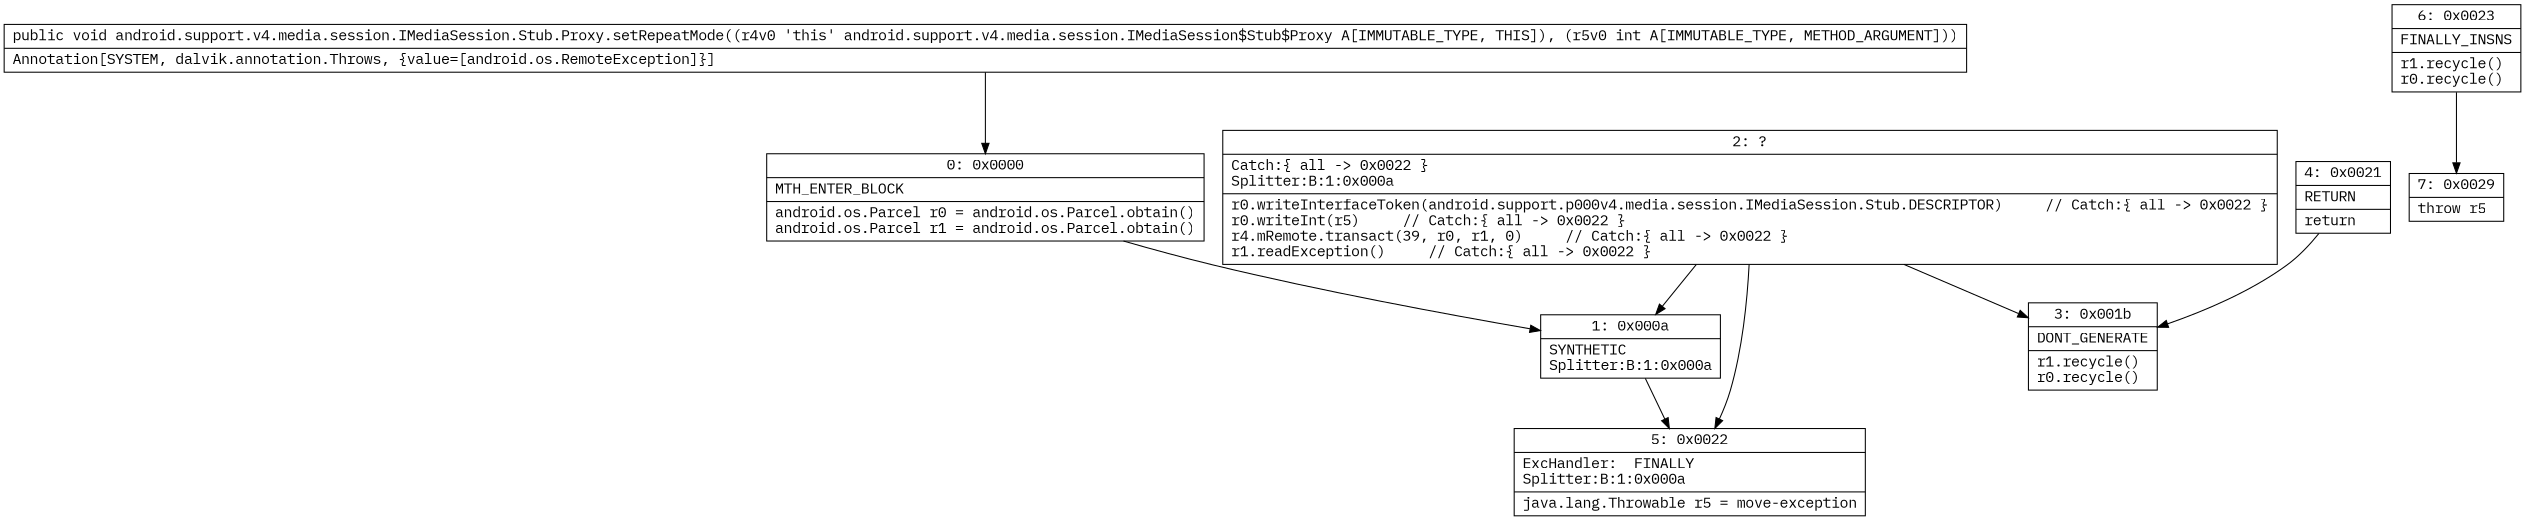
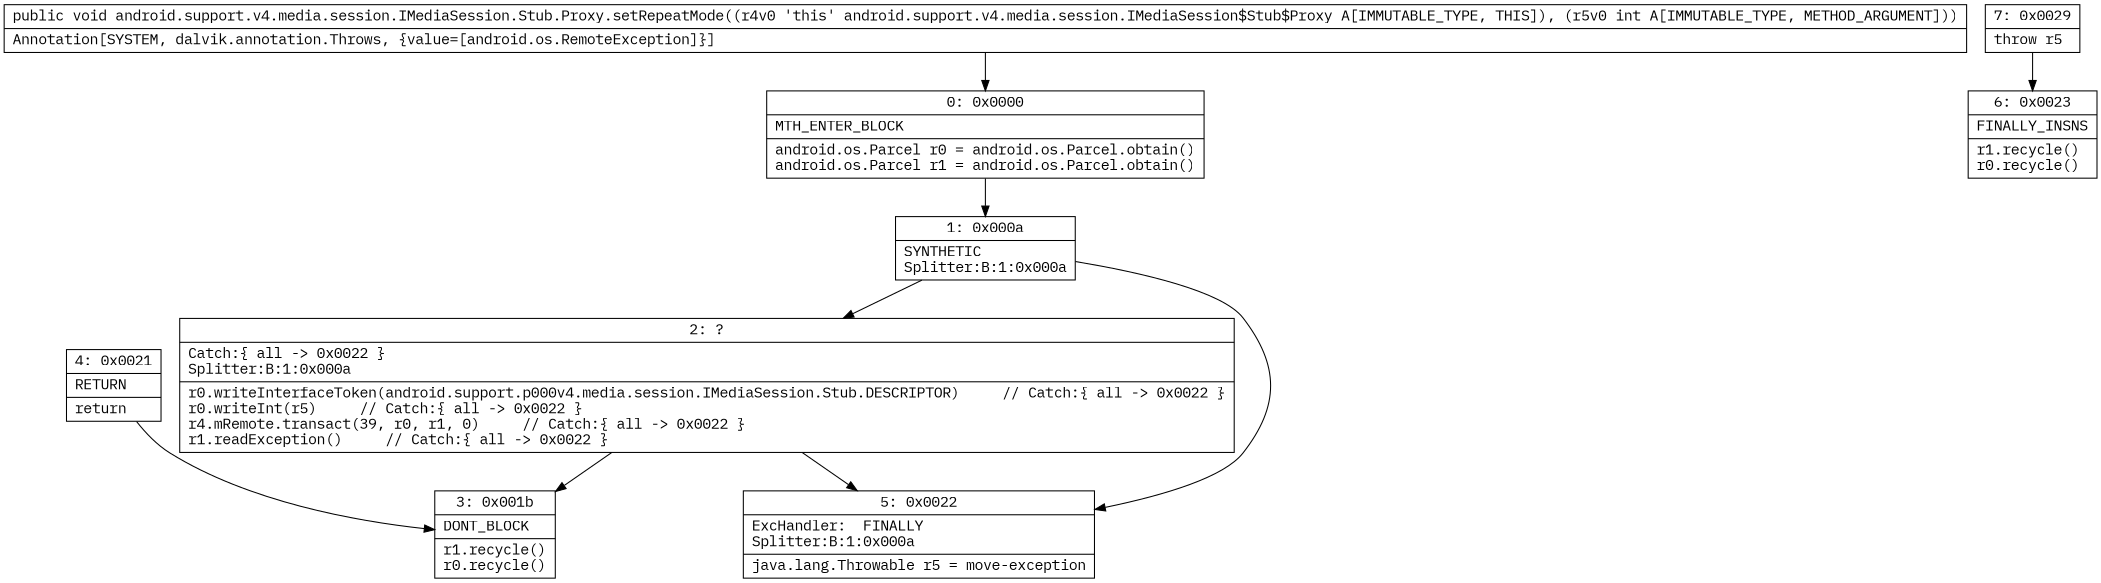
(2456, 127) -> (2033, 66)
(1679, 285) -> (887, 297)
(2093, 338) -> (486, 526)
